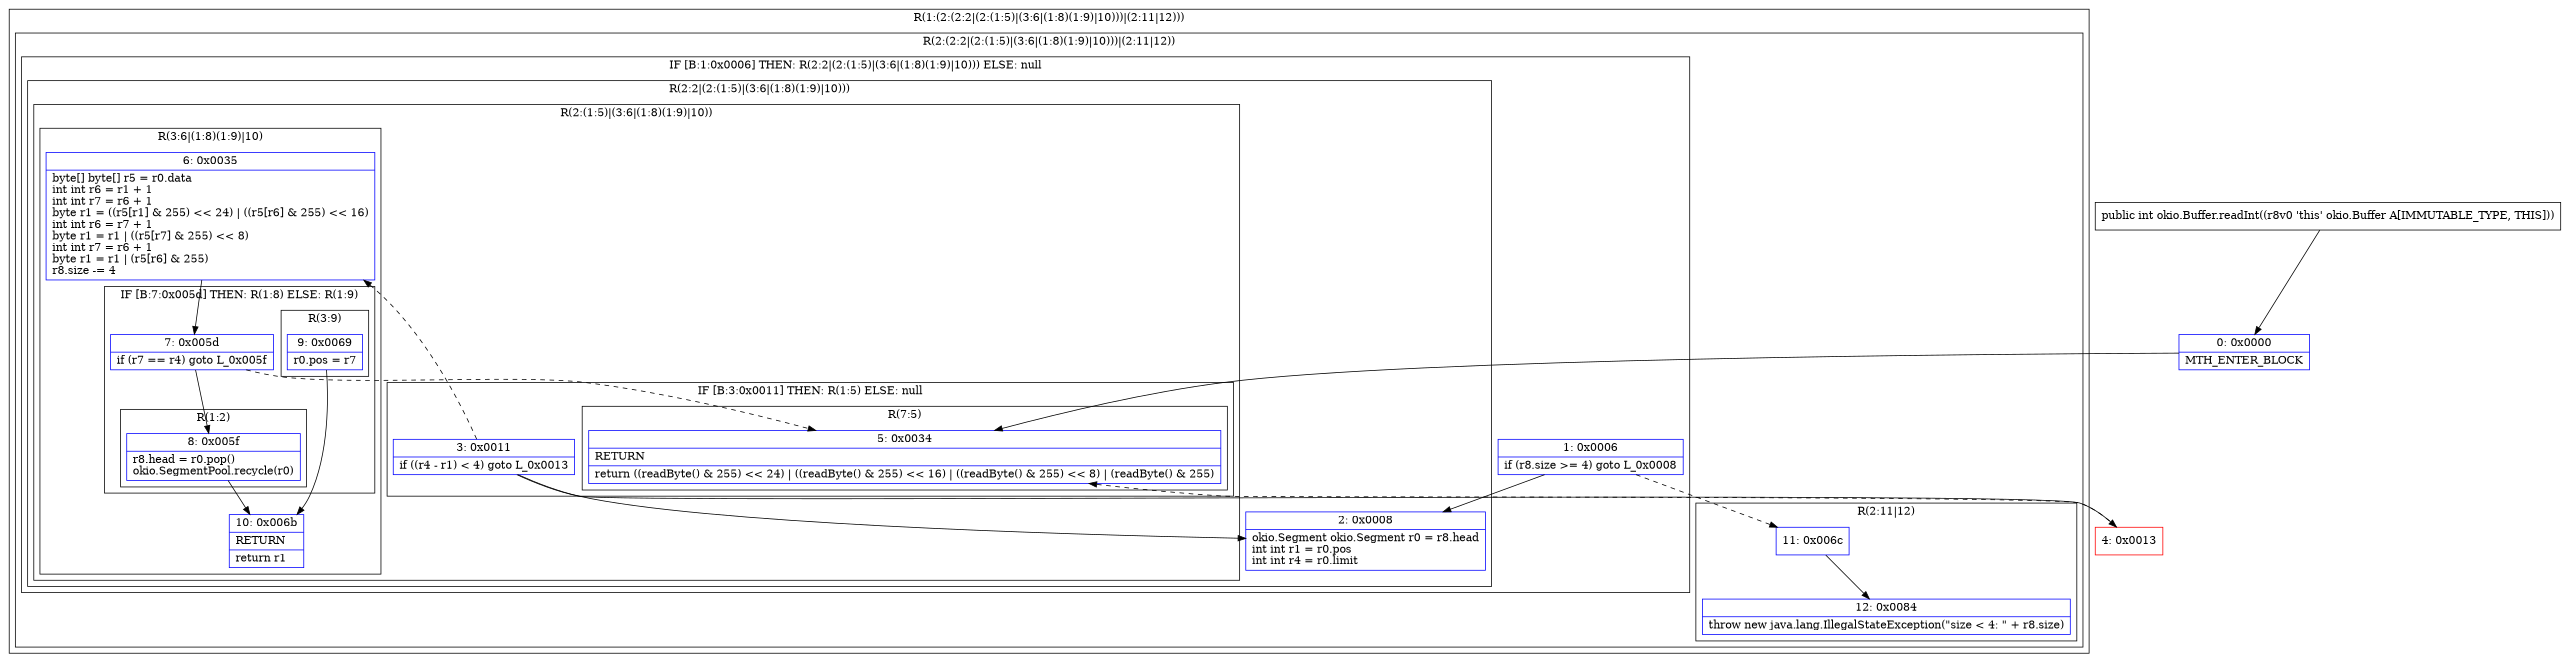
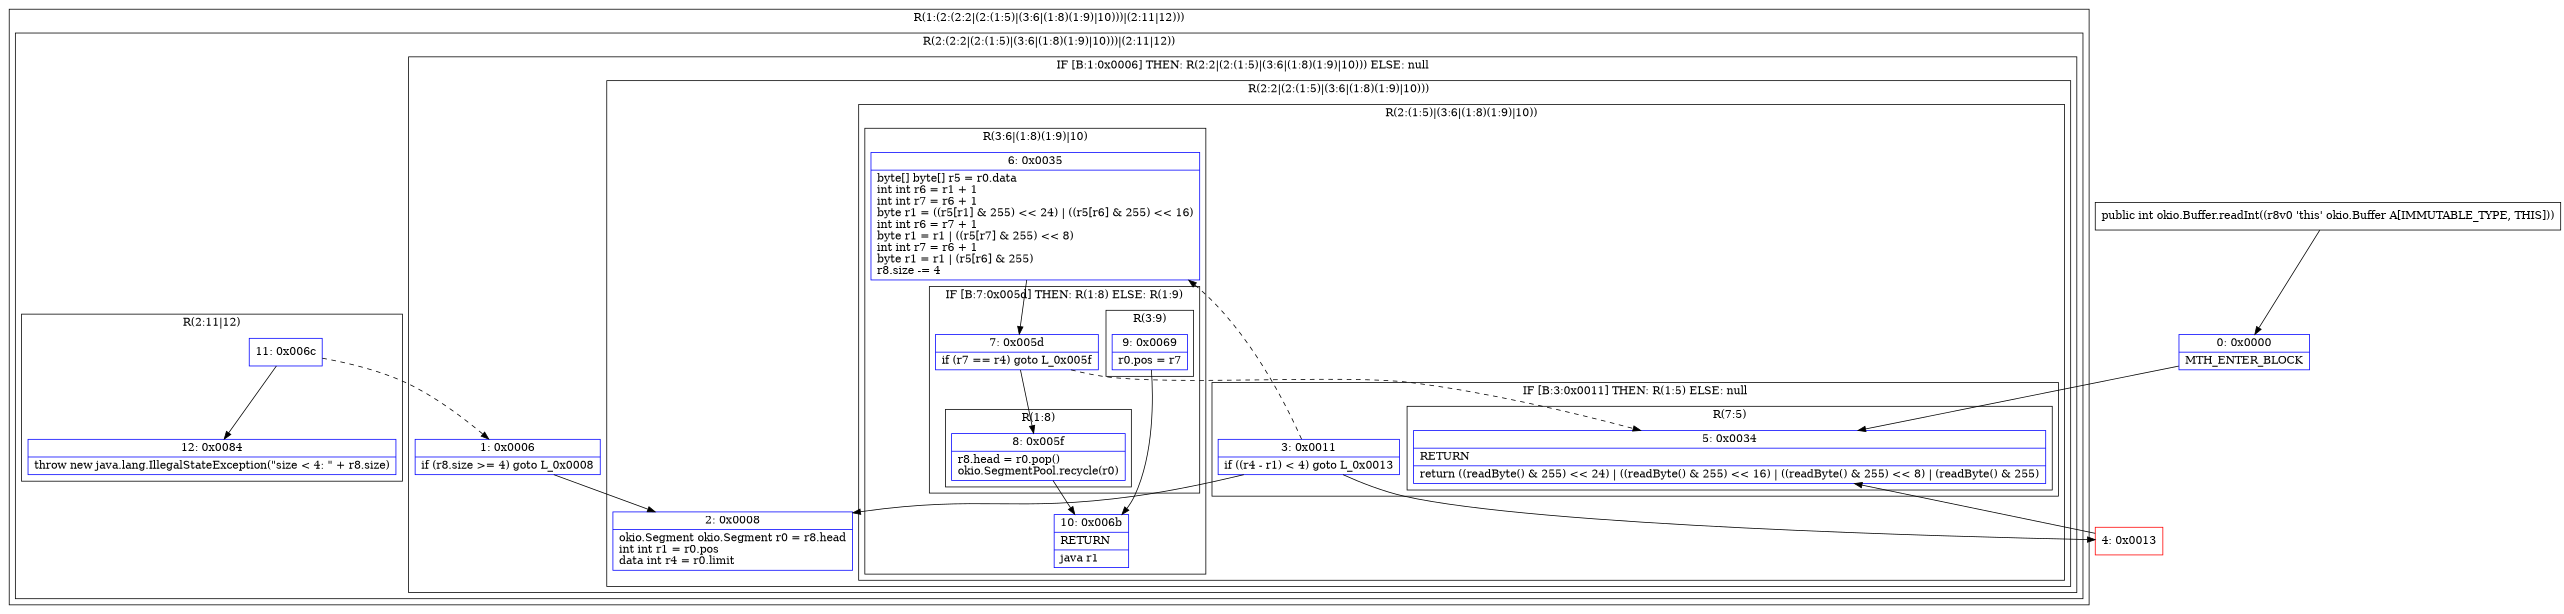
(214, 418) -> (1038, 418)
(1683, 492) -> (416, 388)
(1610, 497) -> (1979, 509)
(261, 558) -> (1080, 558)
(1305, 561) -> (677, 561)
